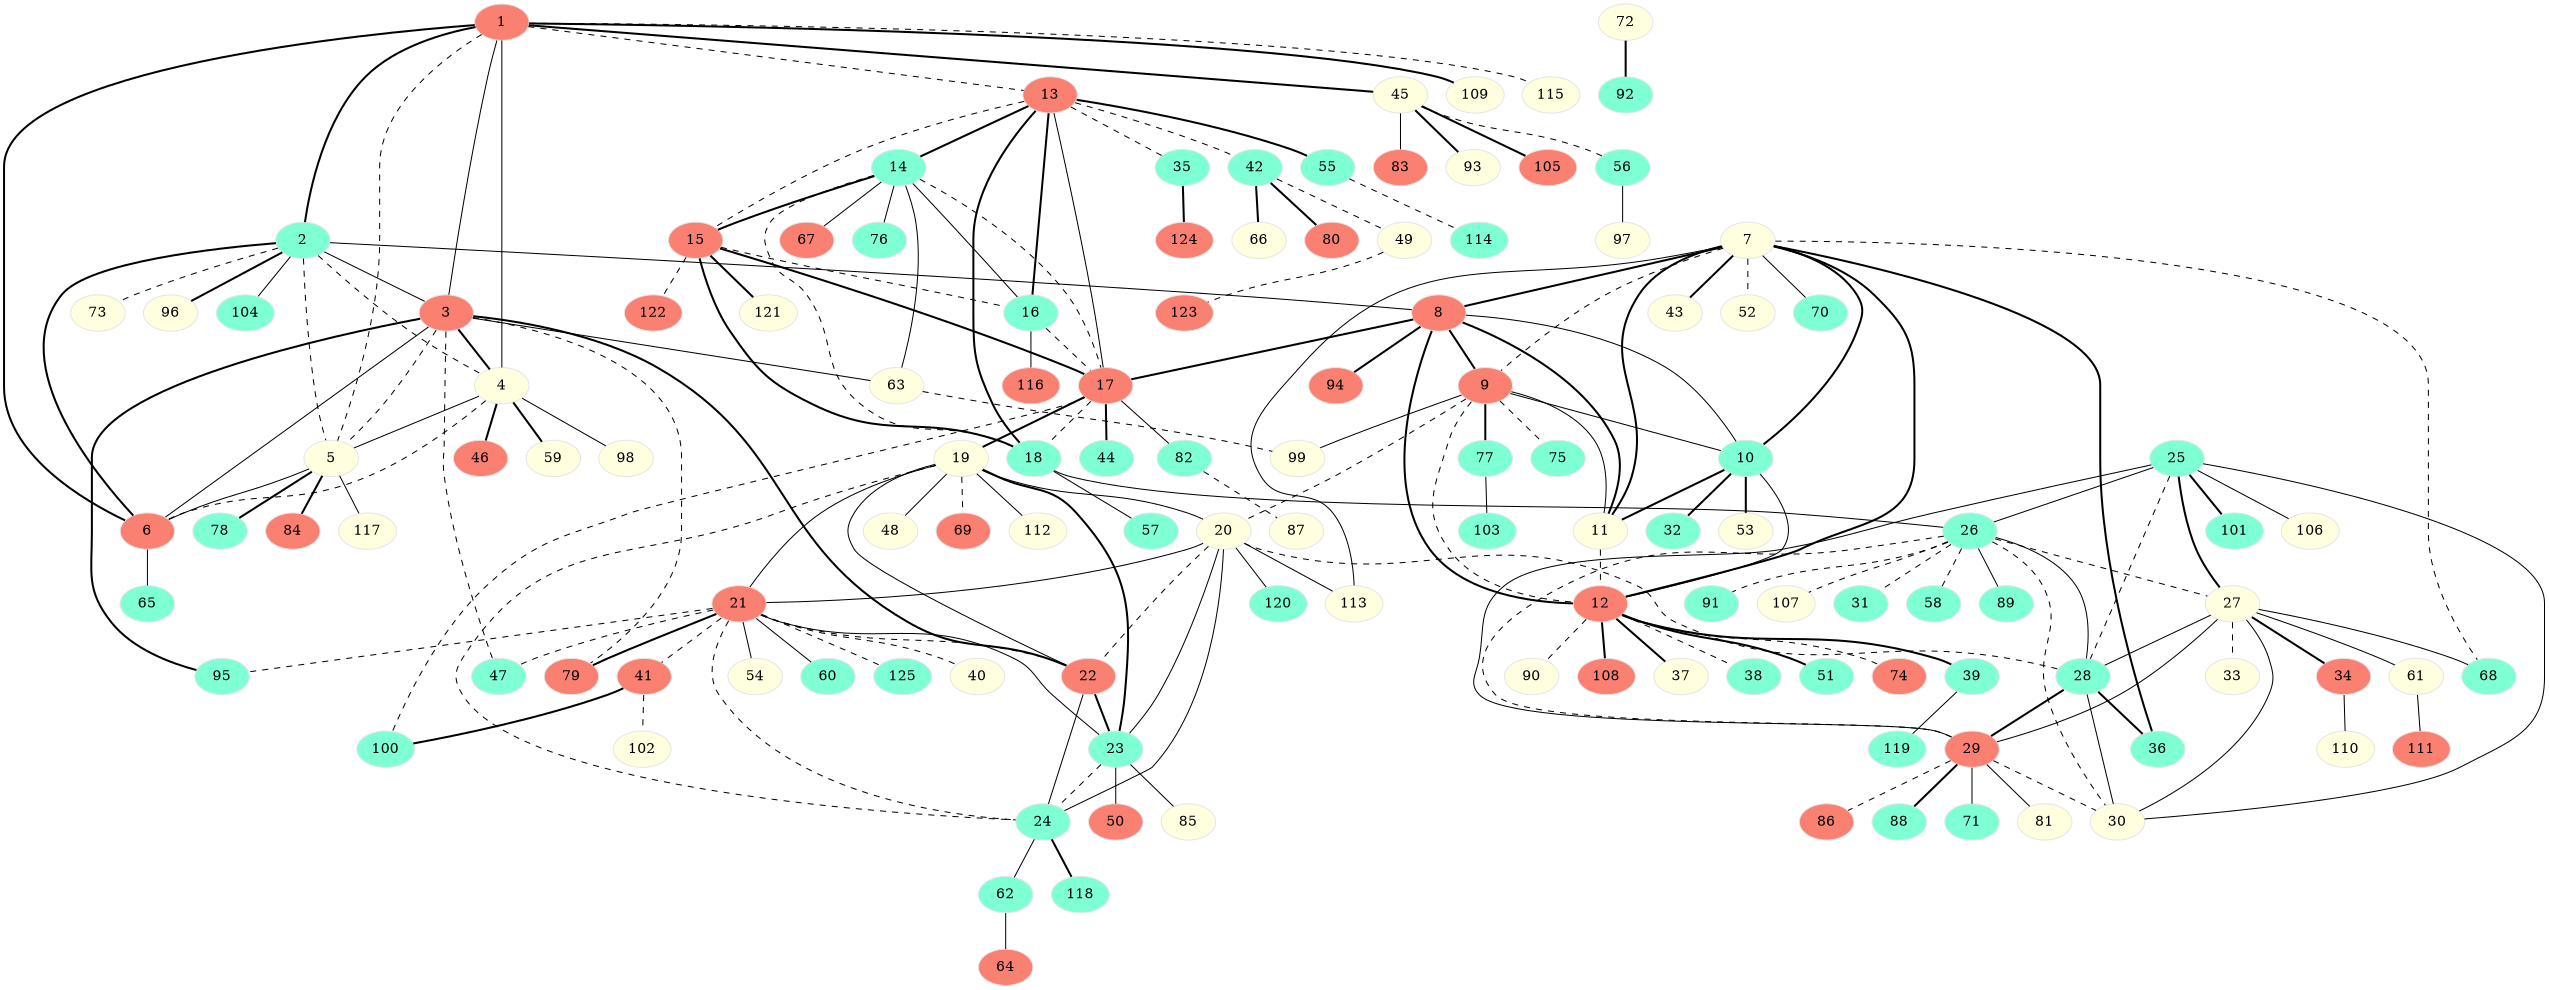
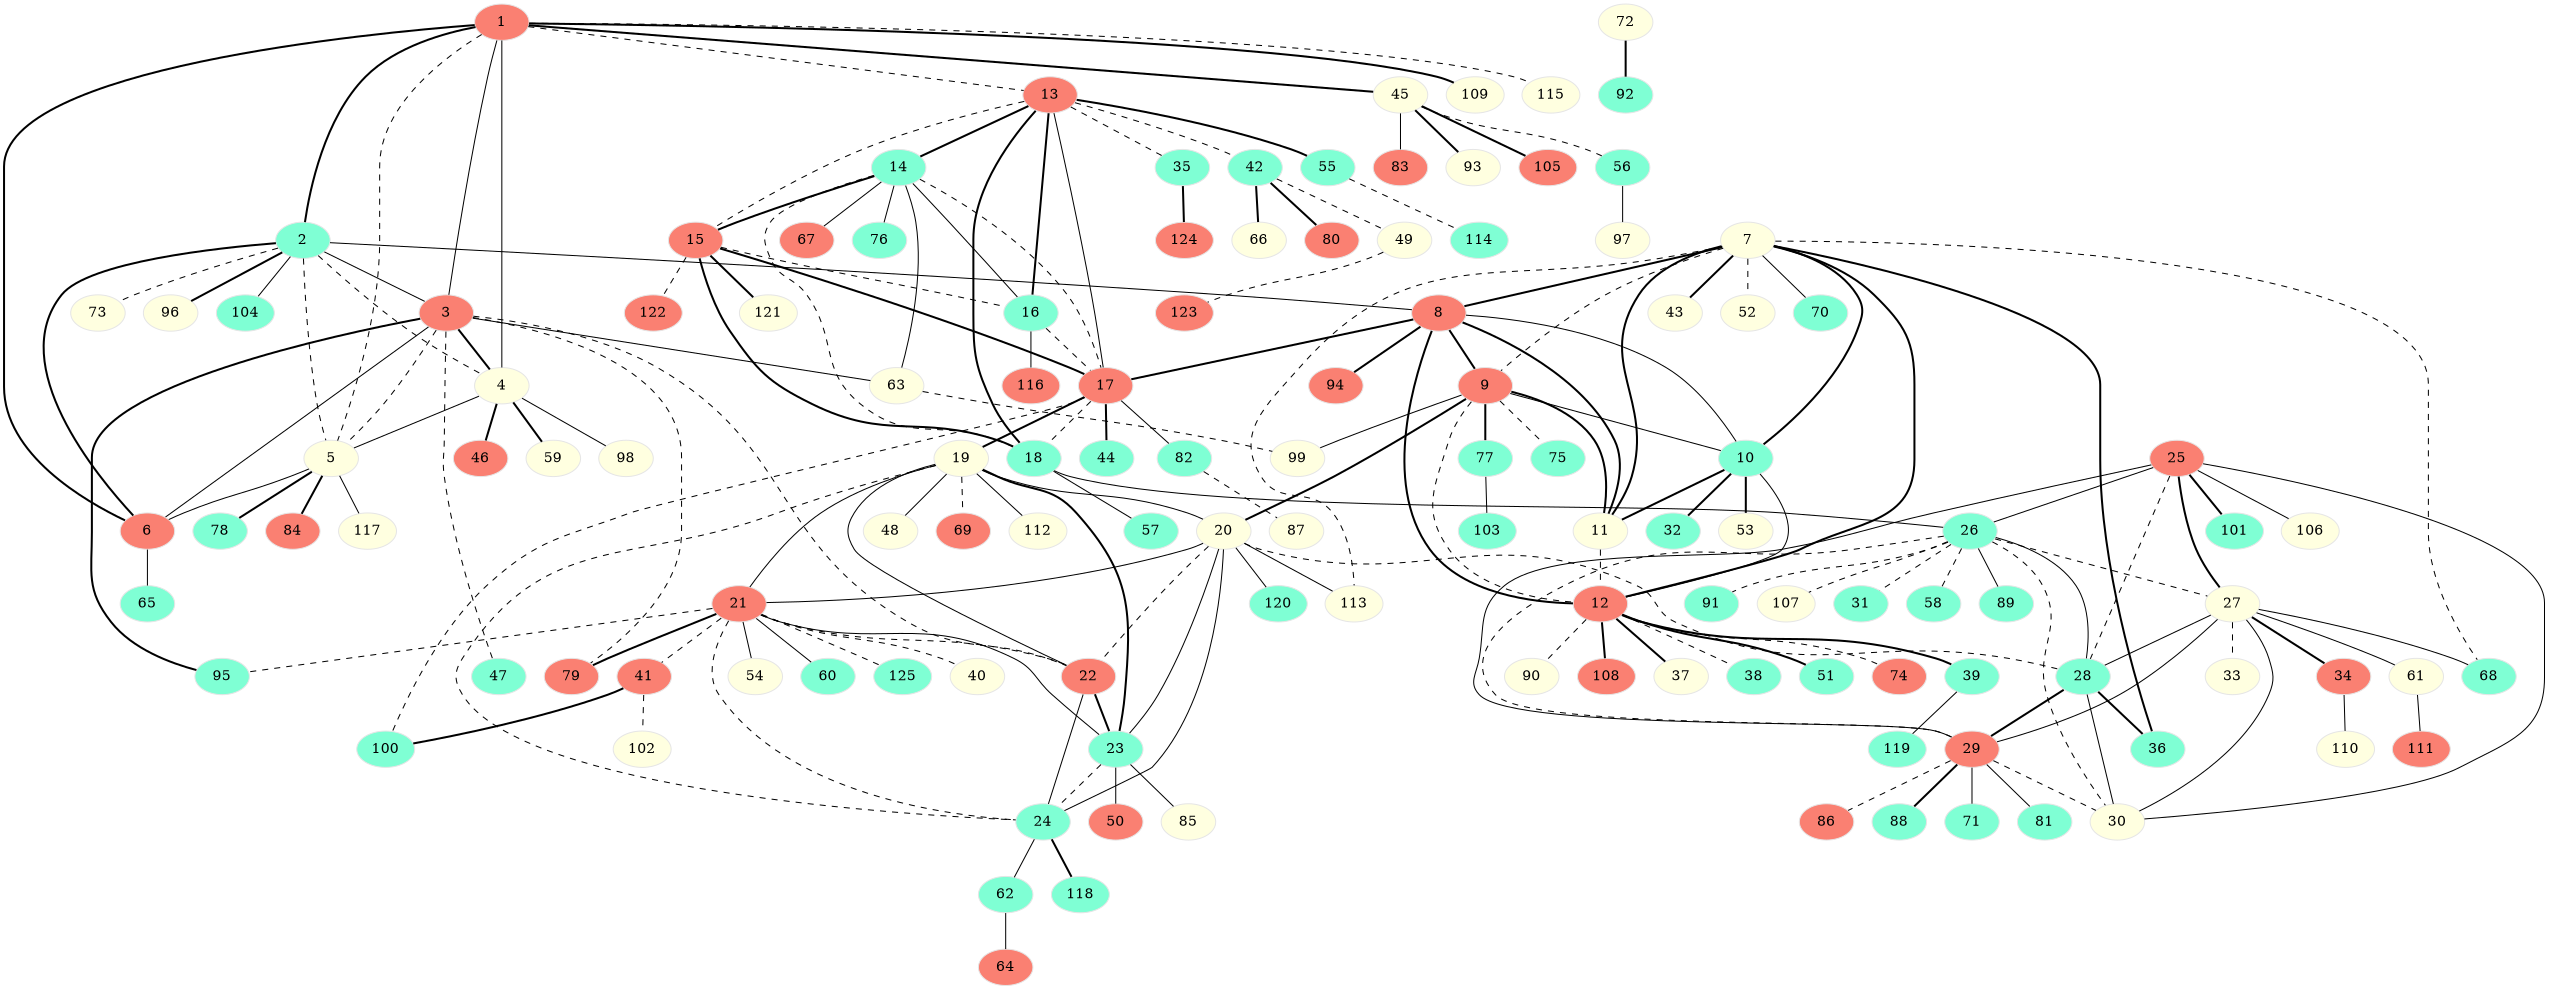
(1362, 313) -> (1362, 313)
(1587, 431) -> (1587, 431)
(2177, 458) -> (2177, 458)
(1358, 463) -> (1358, 463)
(775, 484) -> (775, 484)
(337, 487) -> none
(615, 633) -> none
(2045, 822) -> (2045, 822)
